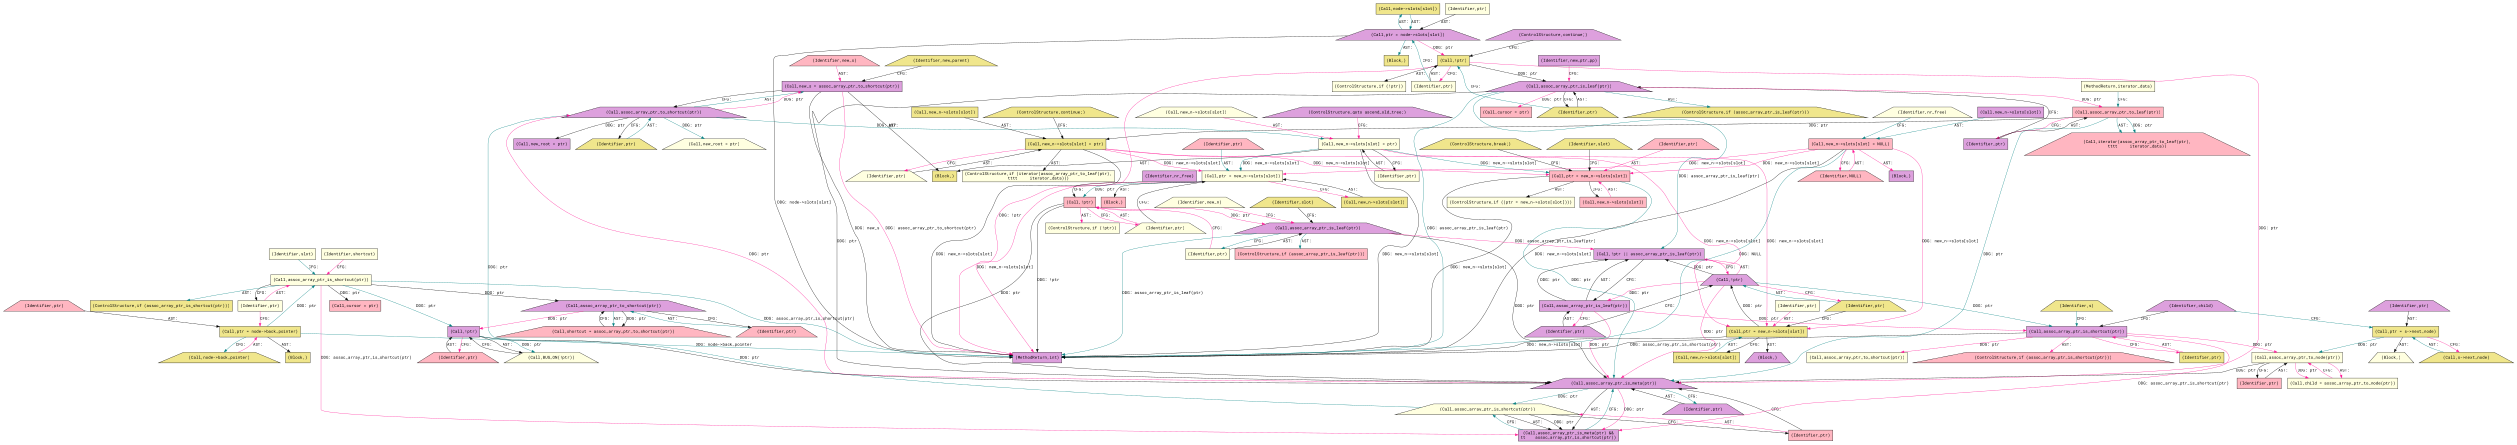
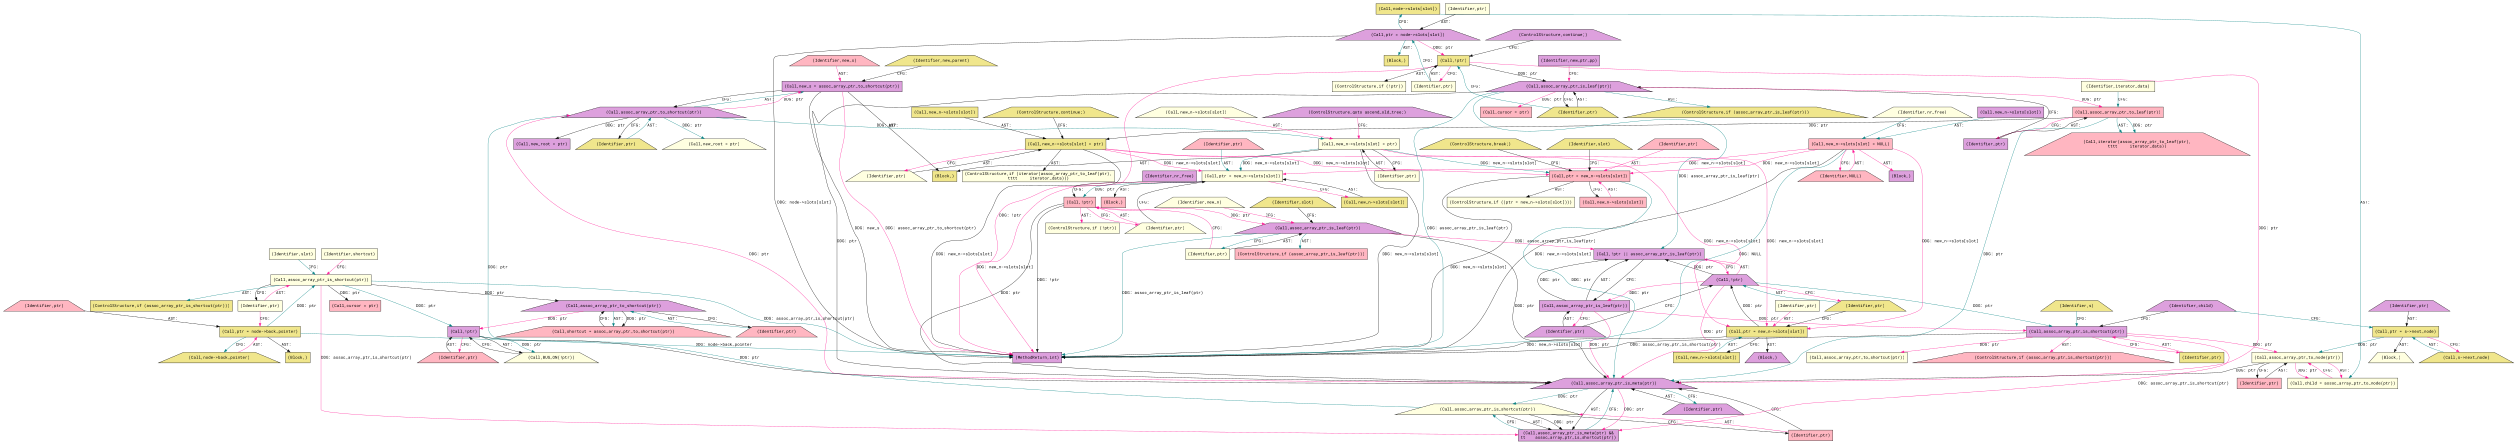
(1411, 20) -> (2073, 17)
(1405, 22) -> (1405, 22)
(2118, 86) -> (2118, 86)
